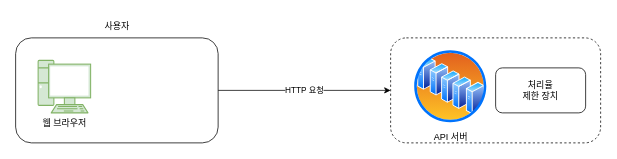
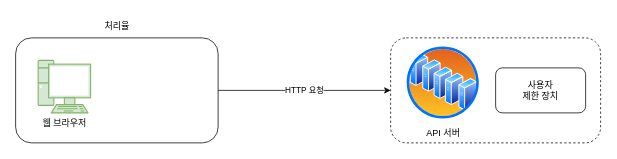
(117, 27) -> (117, 27)
(450, 87) -> (443, 83)
(540, 90) -> (540, 90)
